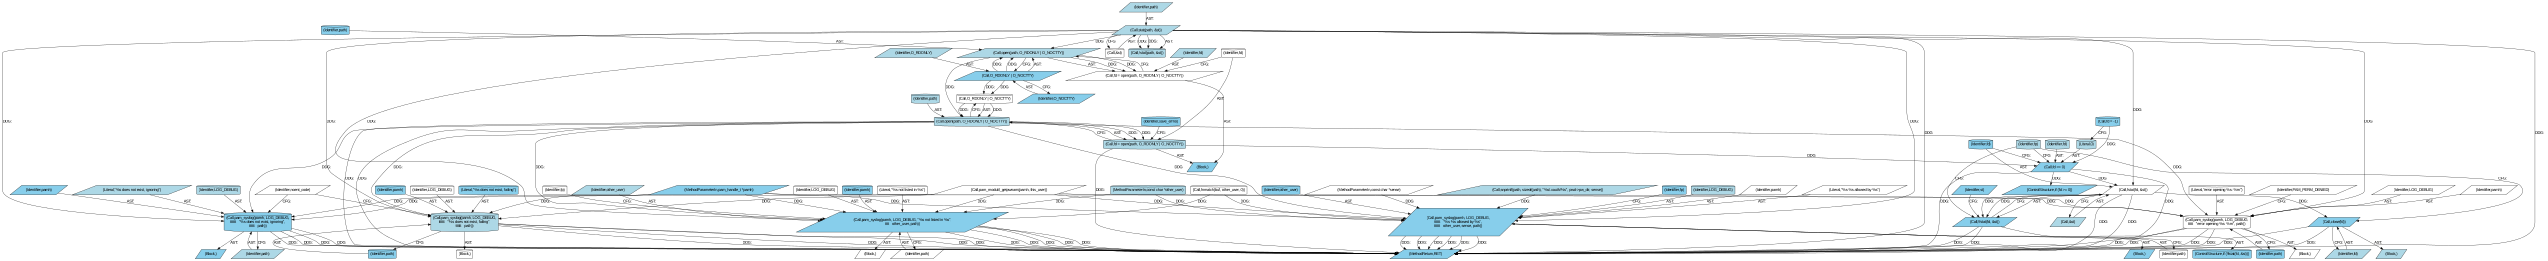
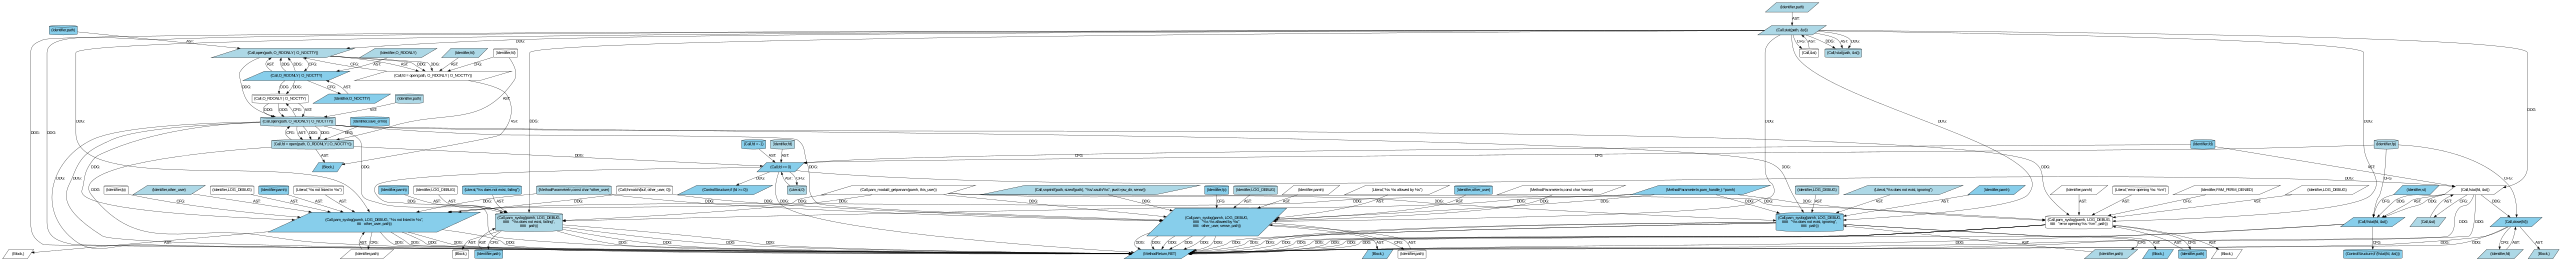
(2098, 132) -> (794, 176)
(2112, 144) -> (773, 156)
(293, 190) -> none
(2015, 201) -> none
(2241, 243) -> (2378, 243)
